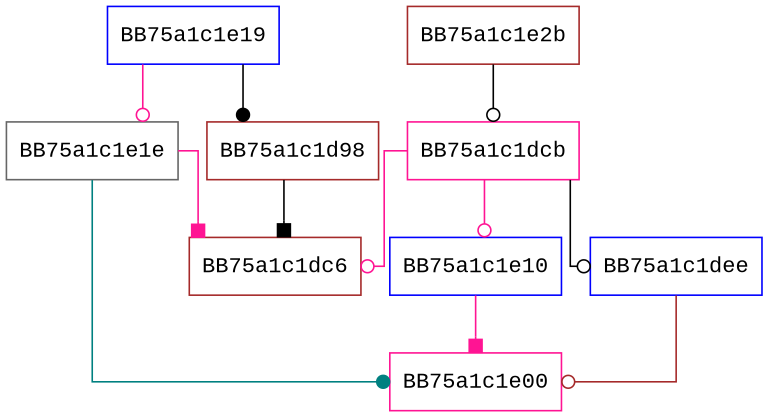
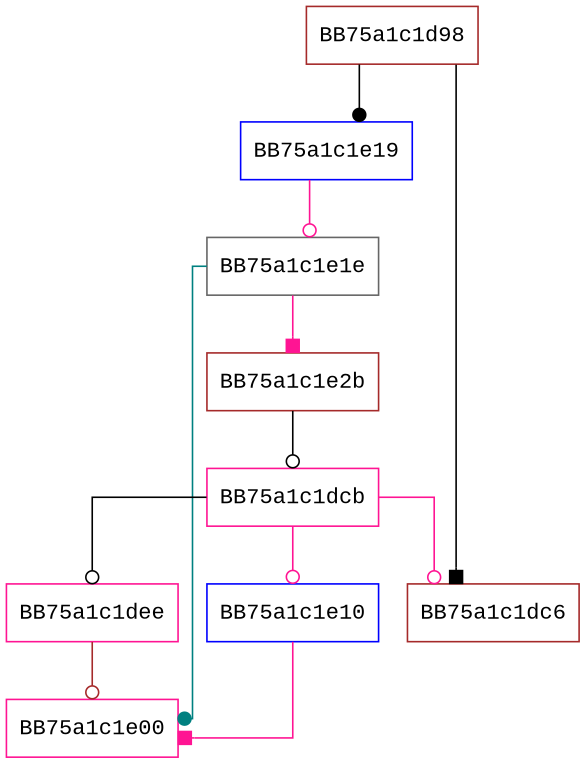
(243, 86) -> (359, 86)
(198, 176) -> (293, 316)
(676, 266) -> (92, 613)
